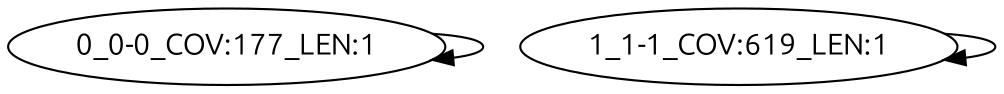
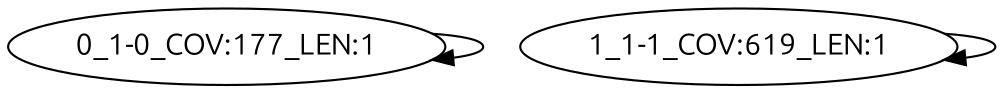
(227, 47) -> (227, 47)
